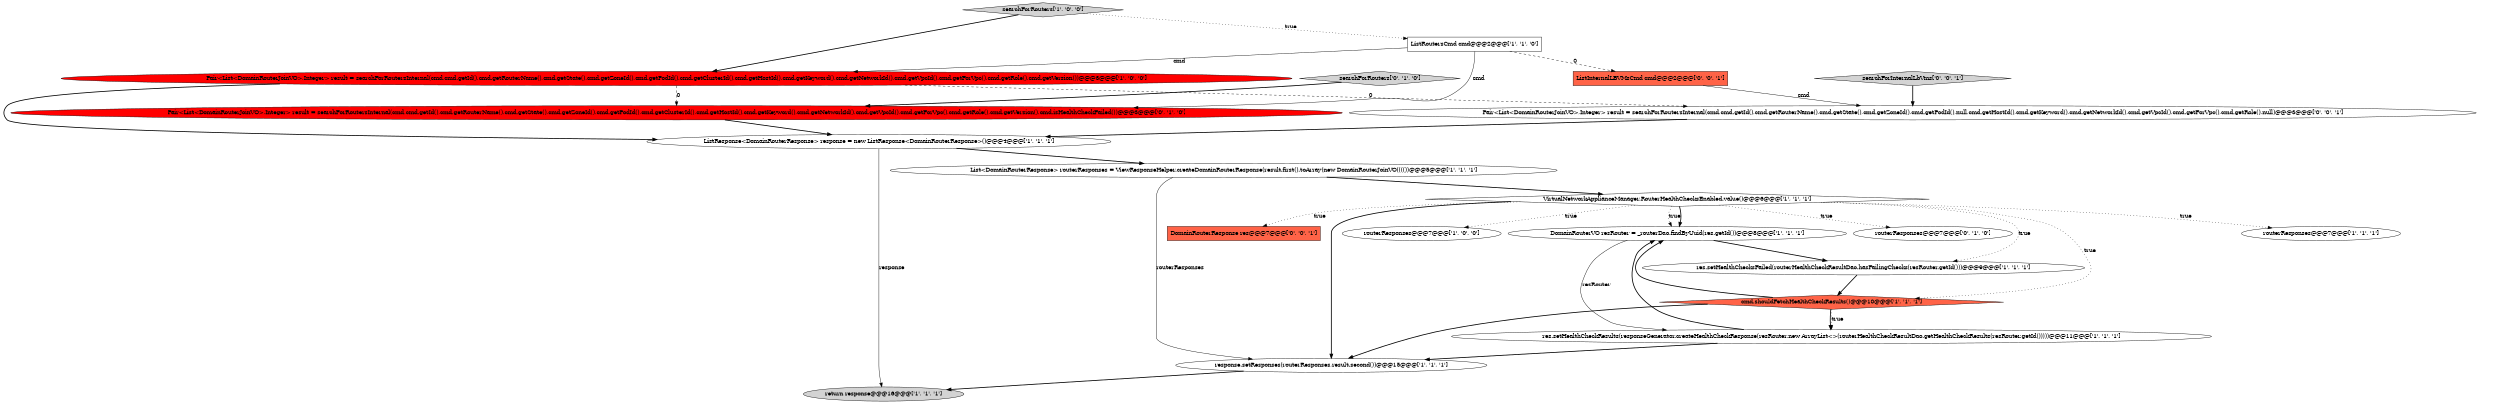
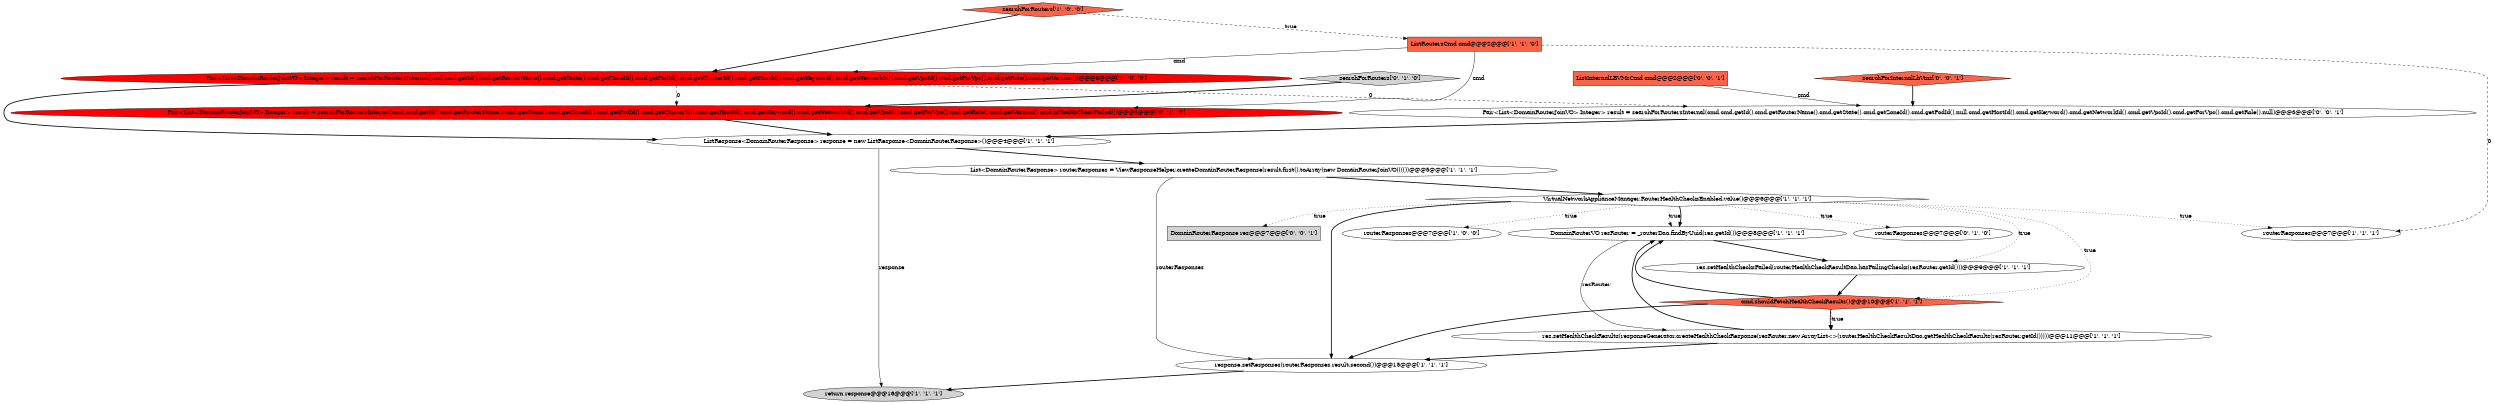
(1043, 10) -> (1043, 10)
(1243, 26) -> (1243, 26)
(1475, 44) -> (1475, 44)
(1560, 61) -> (2125, 54)
(1913, 78) -> (1913, 78)
(1244, 234) -> (1244, 234)
